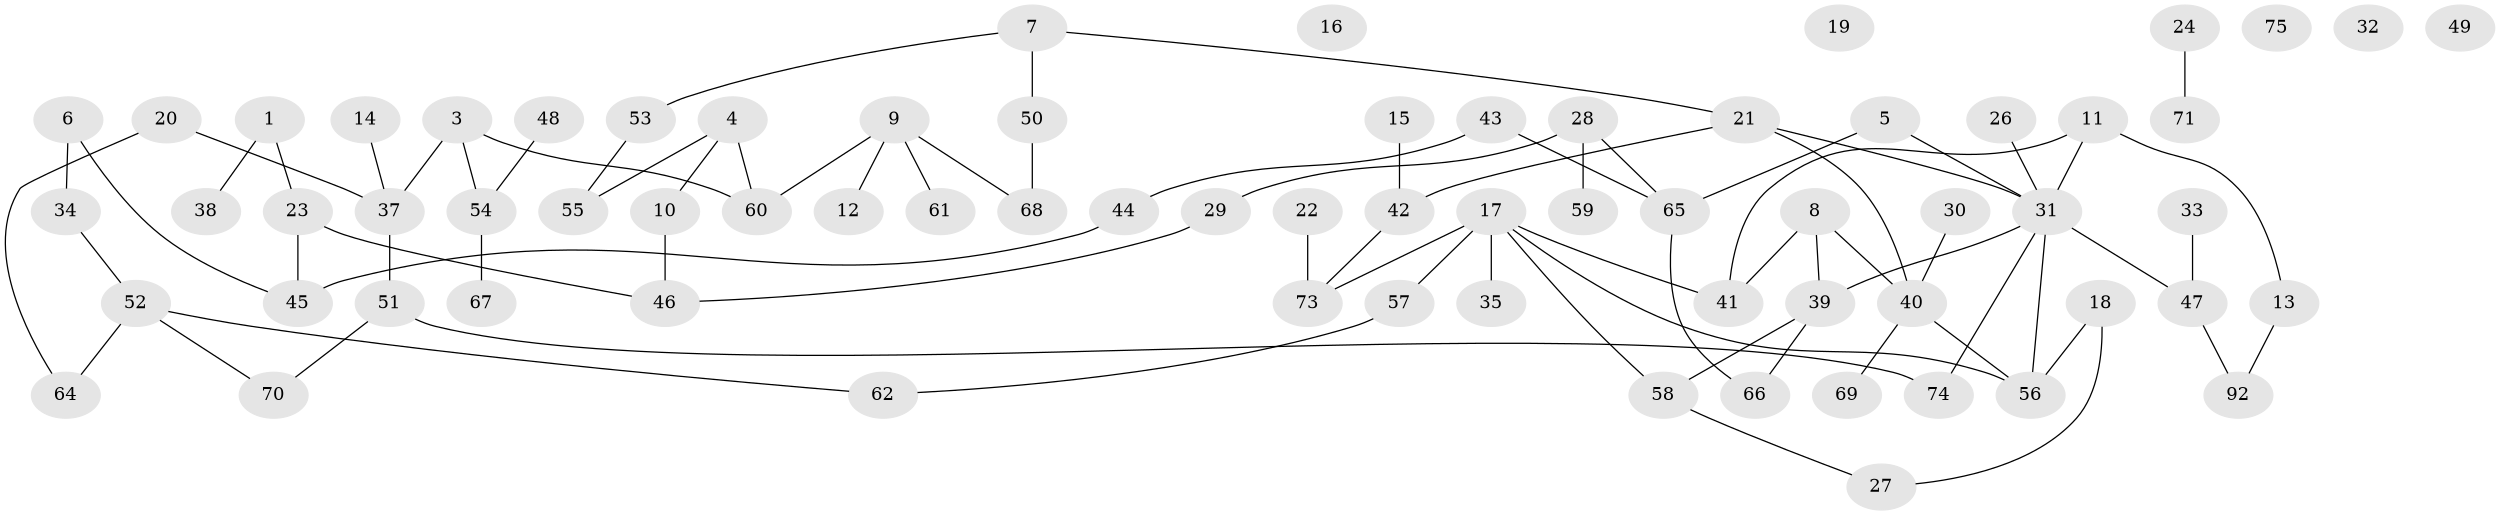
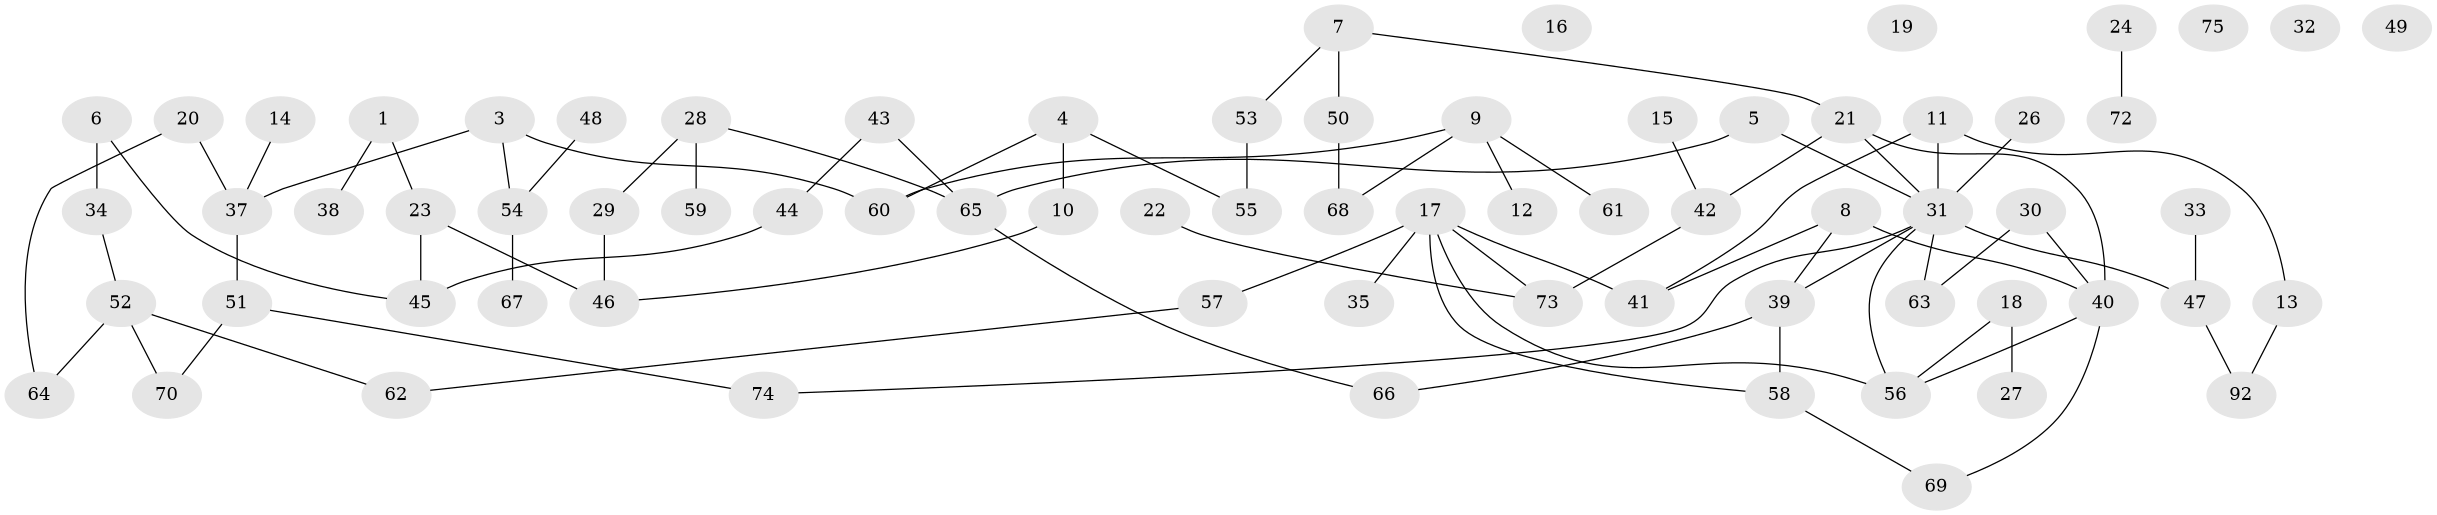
(2185, 120) -> (2122, 120)
none -> (1920, 303)
(1771, 444) -> (1858, 441)
